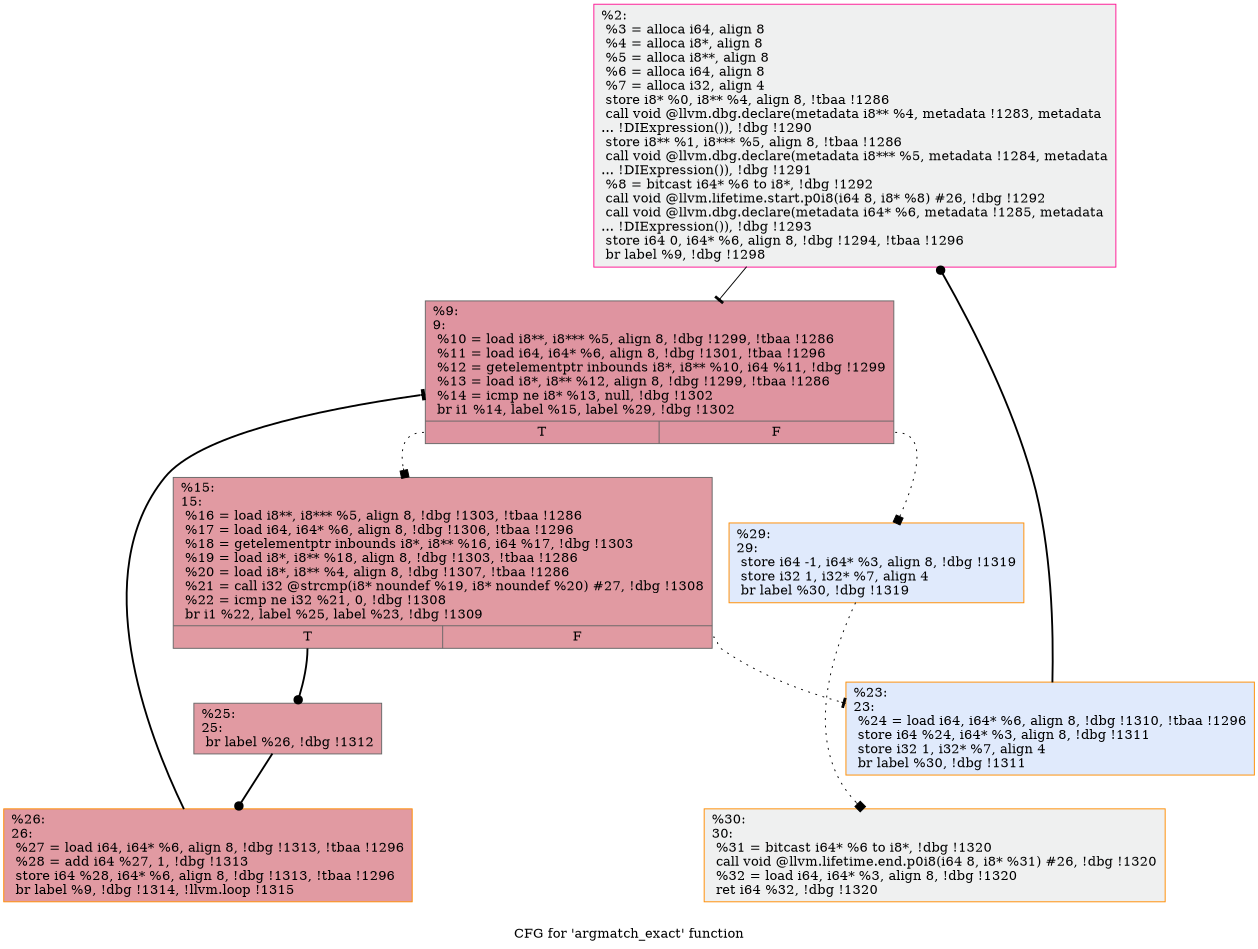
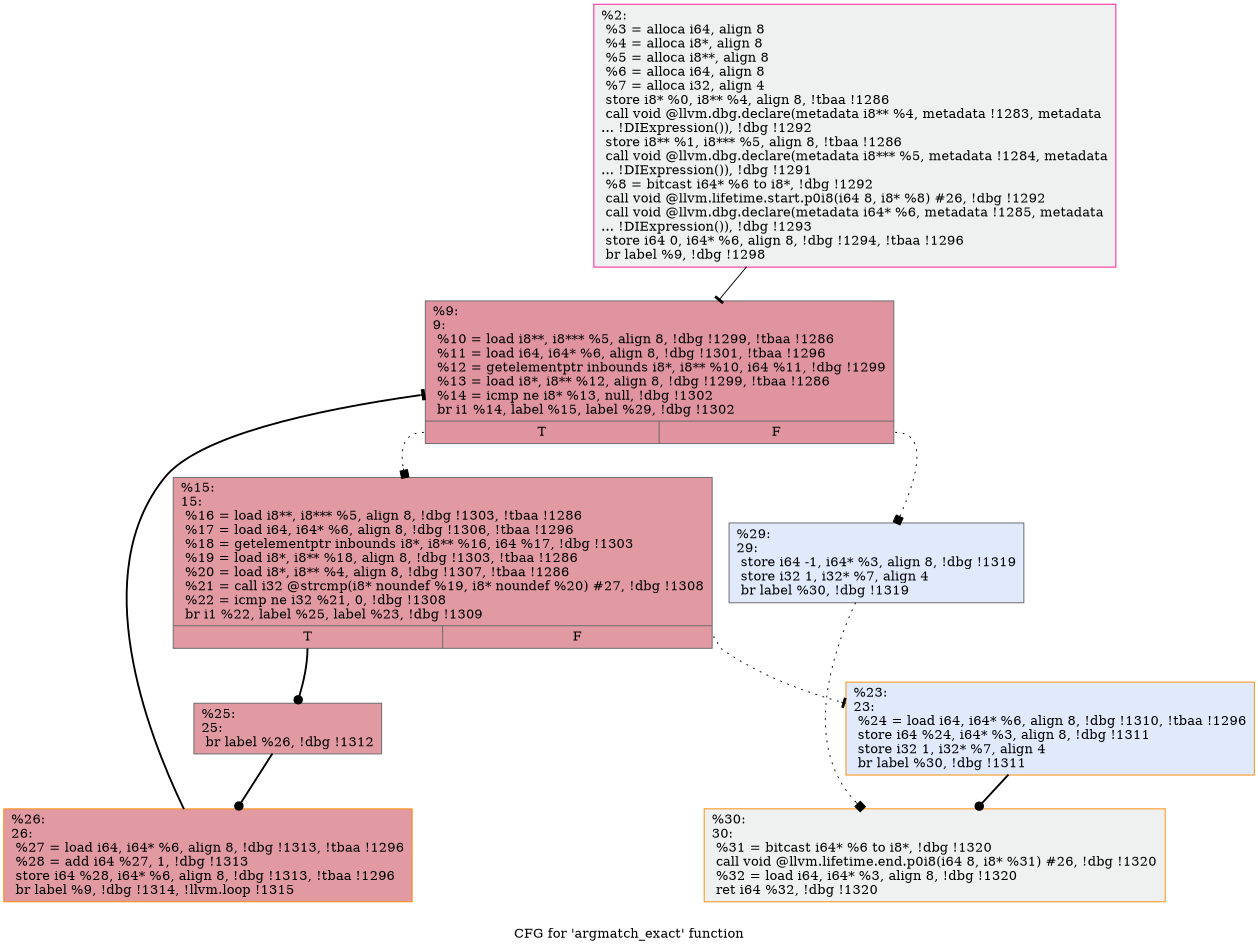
(707, 128) -> (707, 128)
(1030, 469) -> (995, 789)
(876, 563) -> (876, 563)
